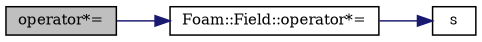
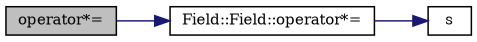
(274, 21) -> (272, 21)
